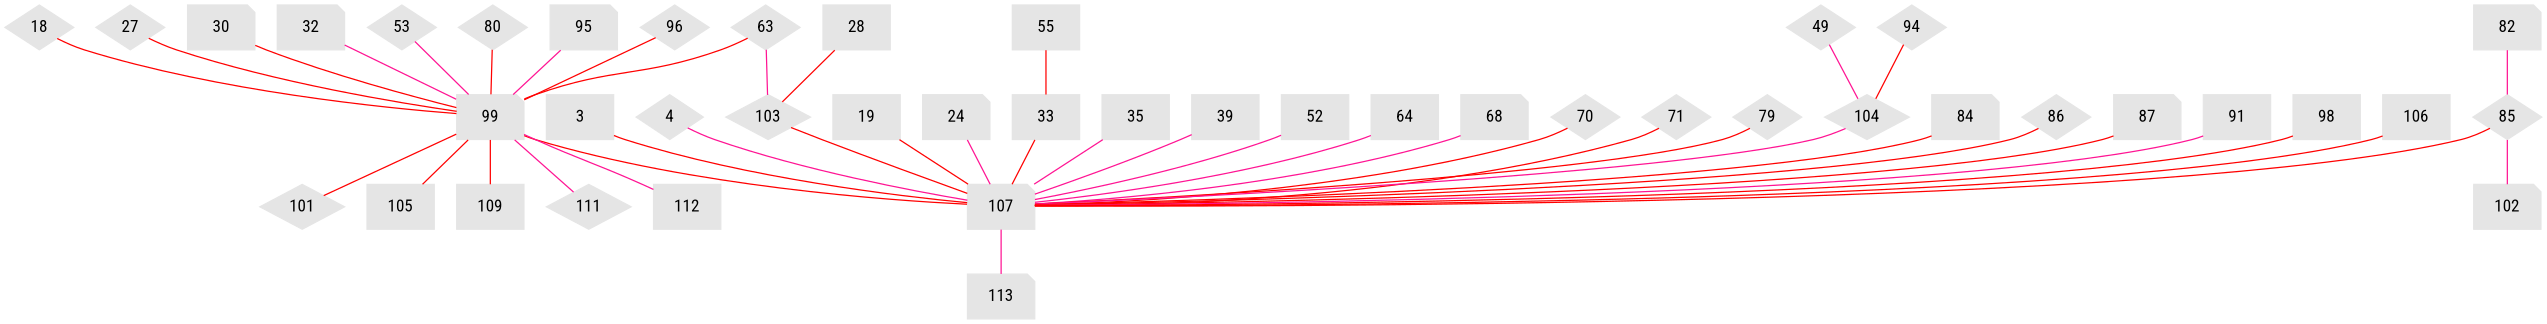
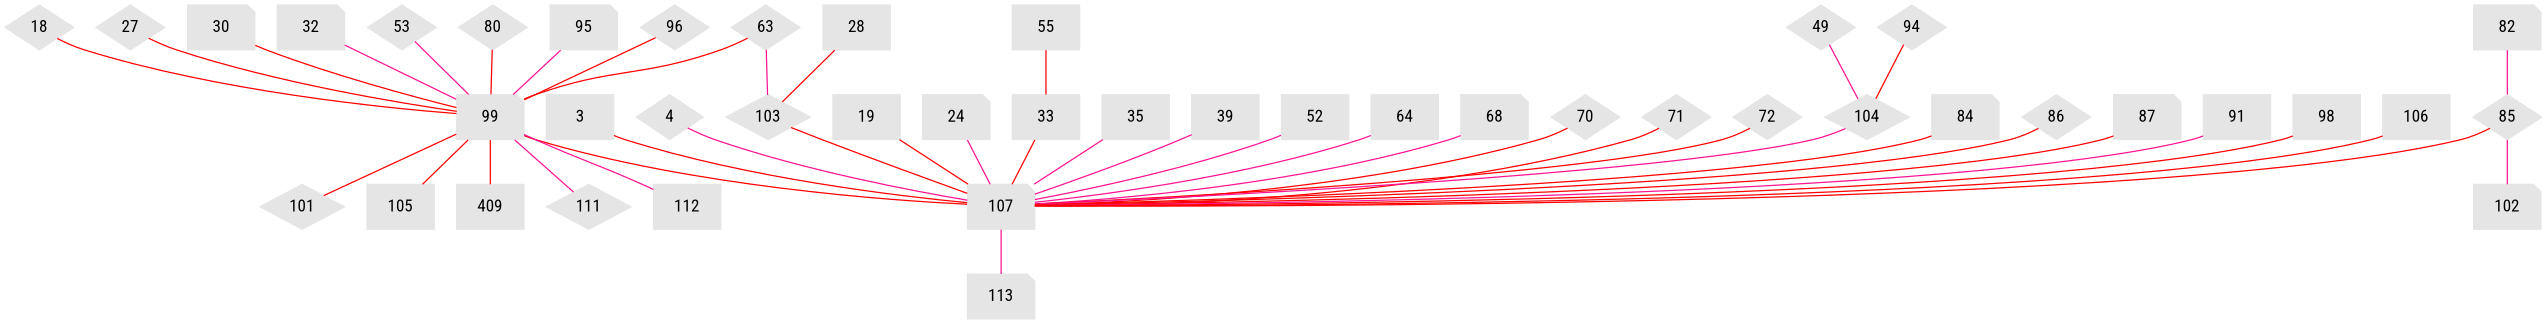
(1767, 117) -> (1767, 117)
(490, 207) -> (490, 207)
